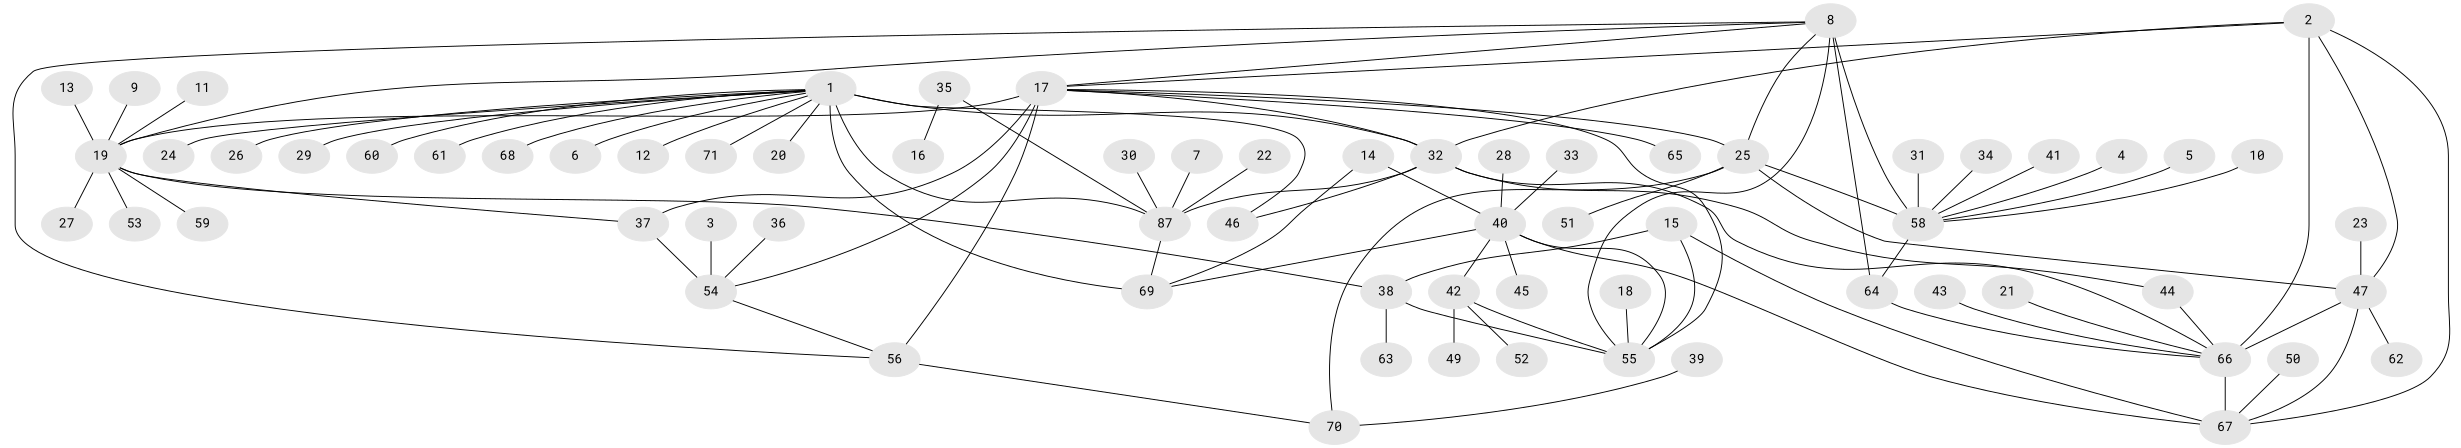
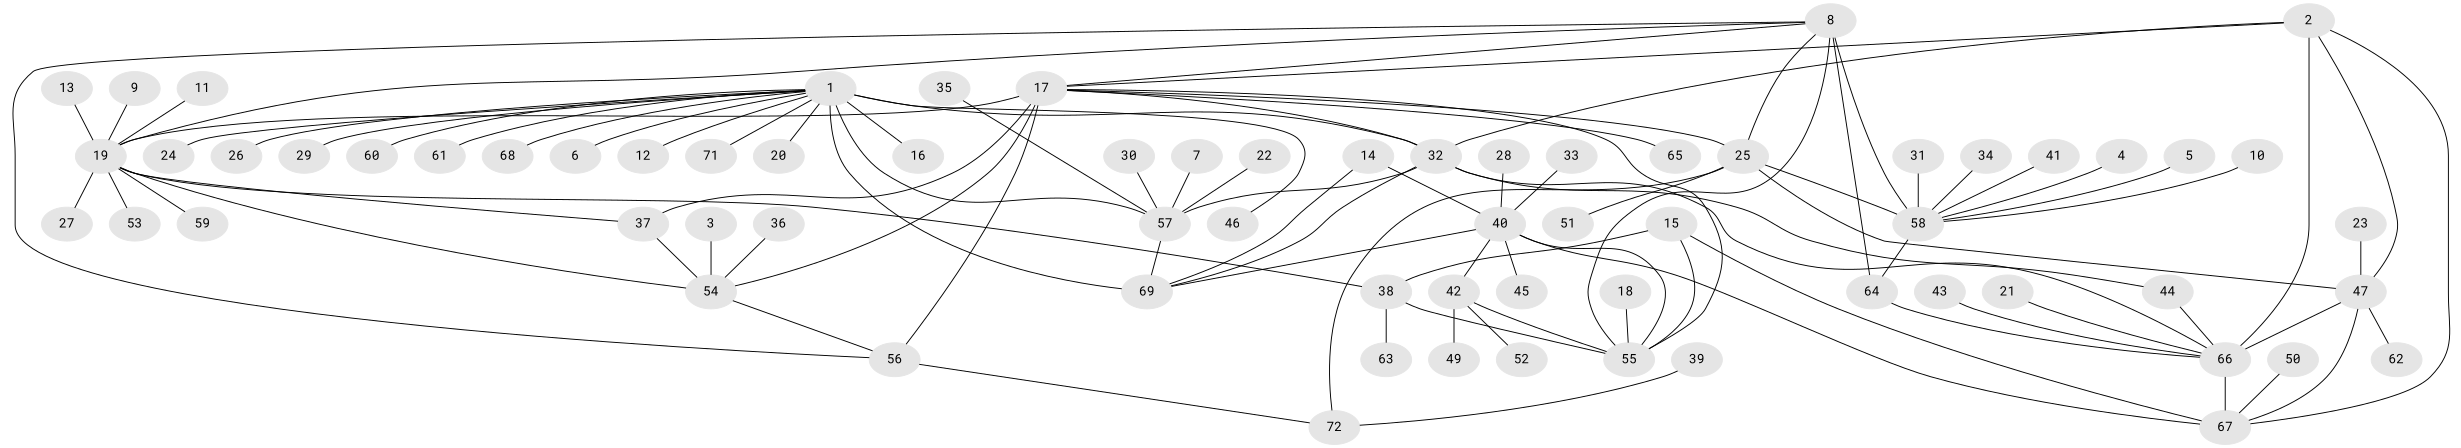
(931, 122) -> (874, 122)
(1337, 195) -> (1301, 241)
(1165, 224) -> (1165, 224)
none -> (400, 241)
(1334, 428) -> (1334, 428)
